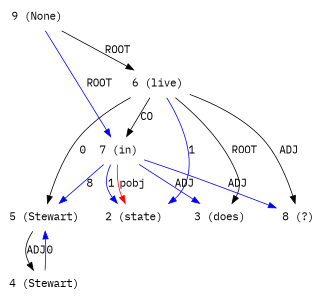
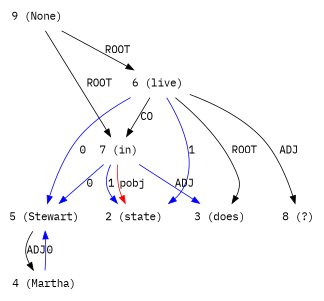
(76, 80) -> (76, 80)
(79, 138) -> (79, 138)
(207, 182) -> none
(90, 184) -> (90, 184)
(44, 284) -> (44, 284)
